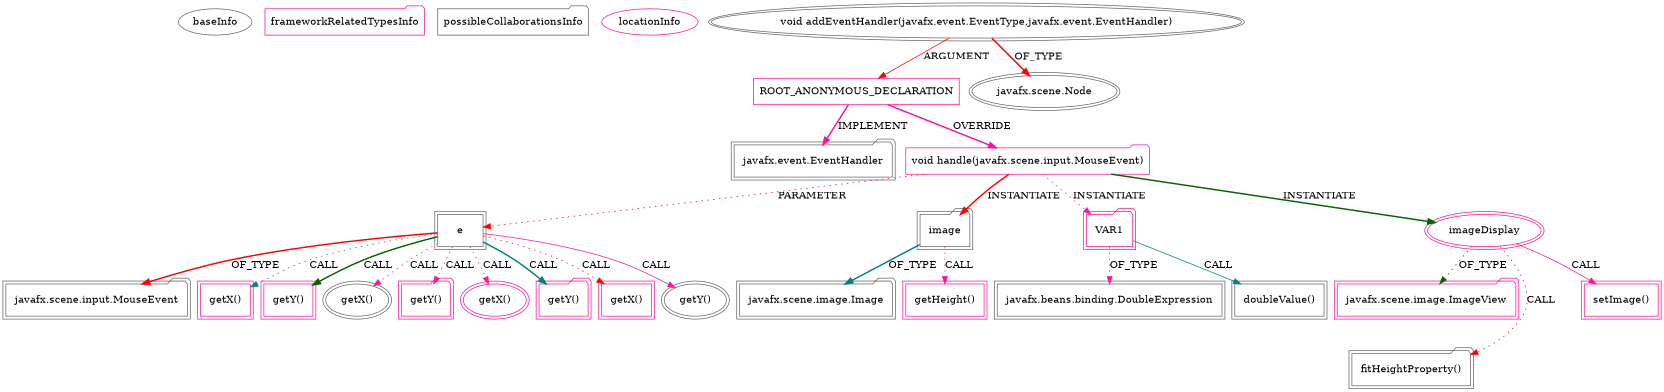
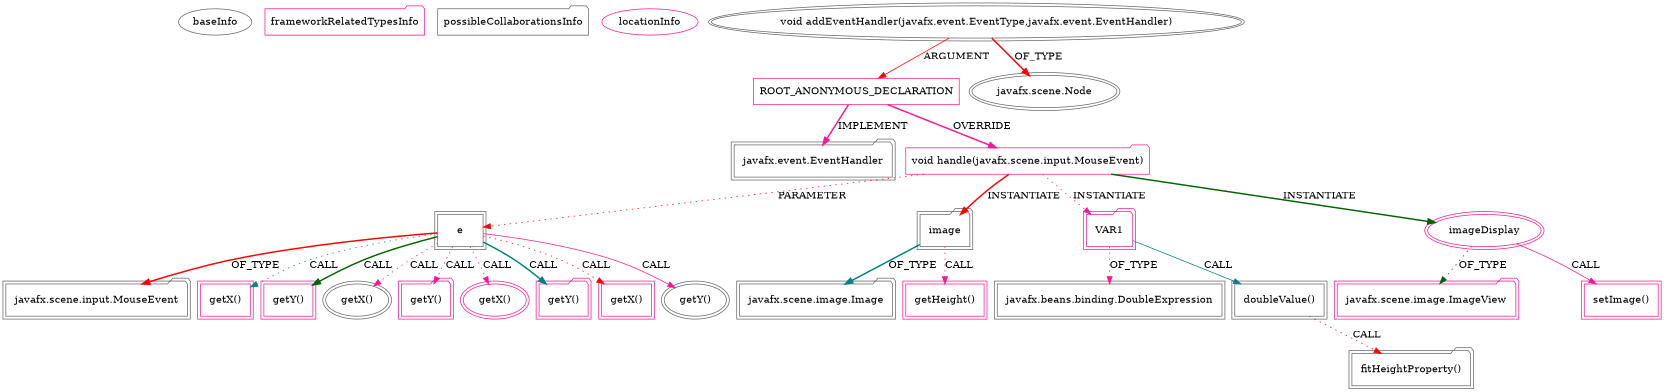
(1526, 307) -> (1342, 333)
